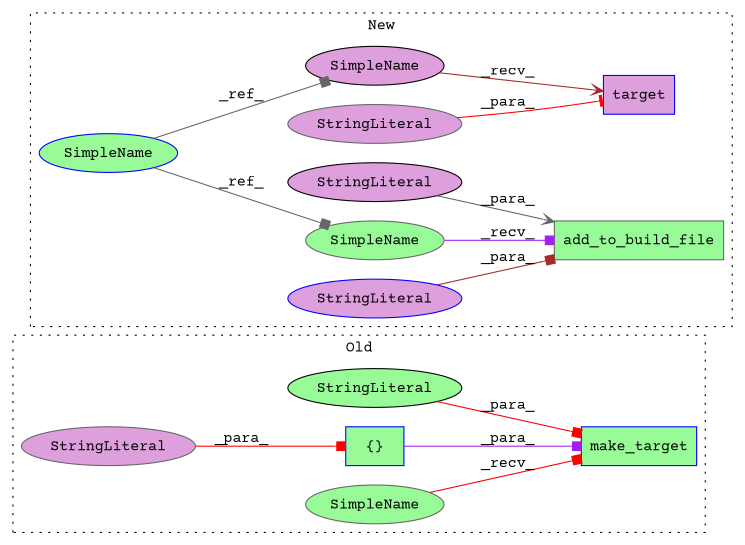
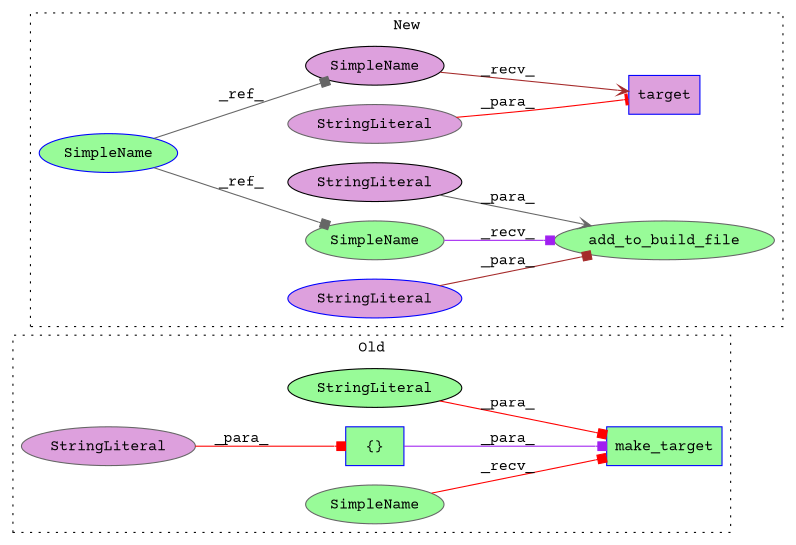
(639, 240) -> (664, 240)
